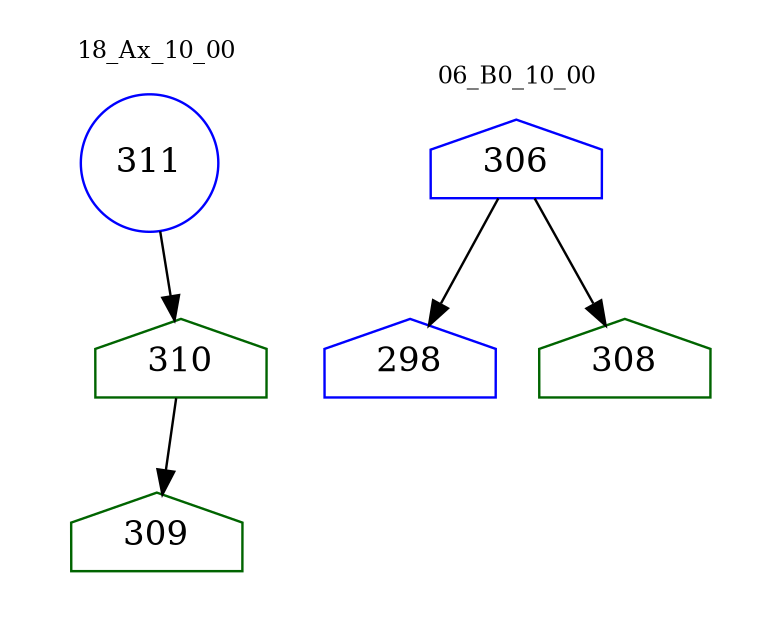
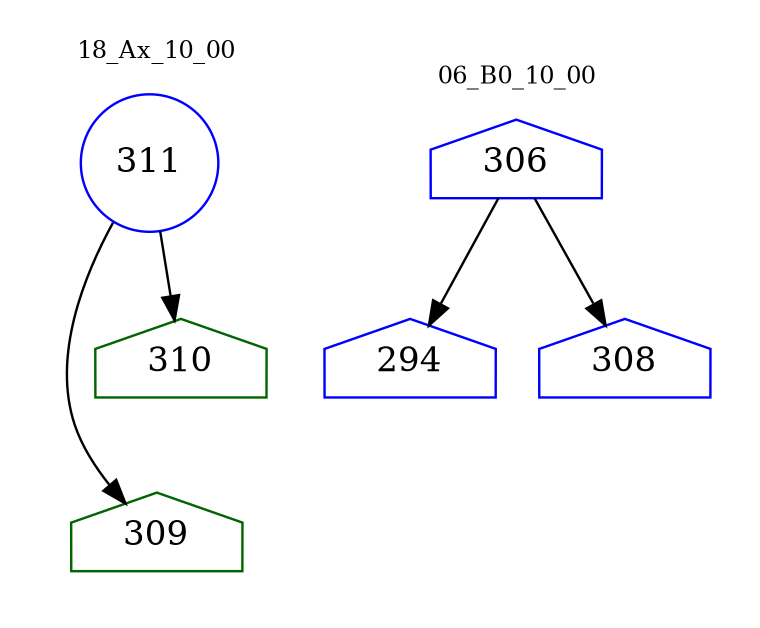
(410, 362) -> (410, 362)
(625, 362) -> (625, 362)
(171, 434) -> (68, 355)
